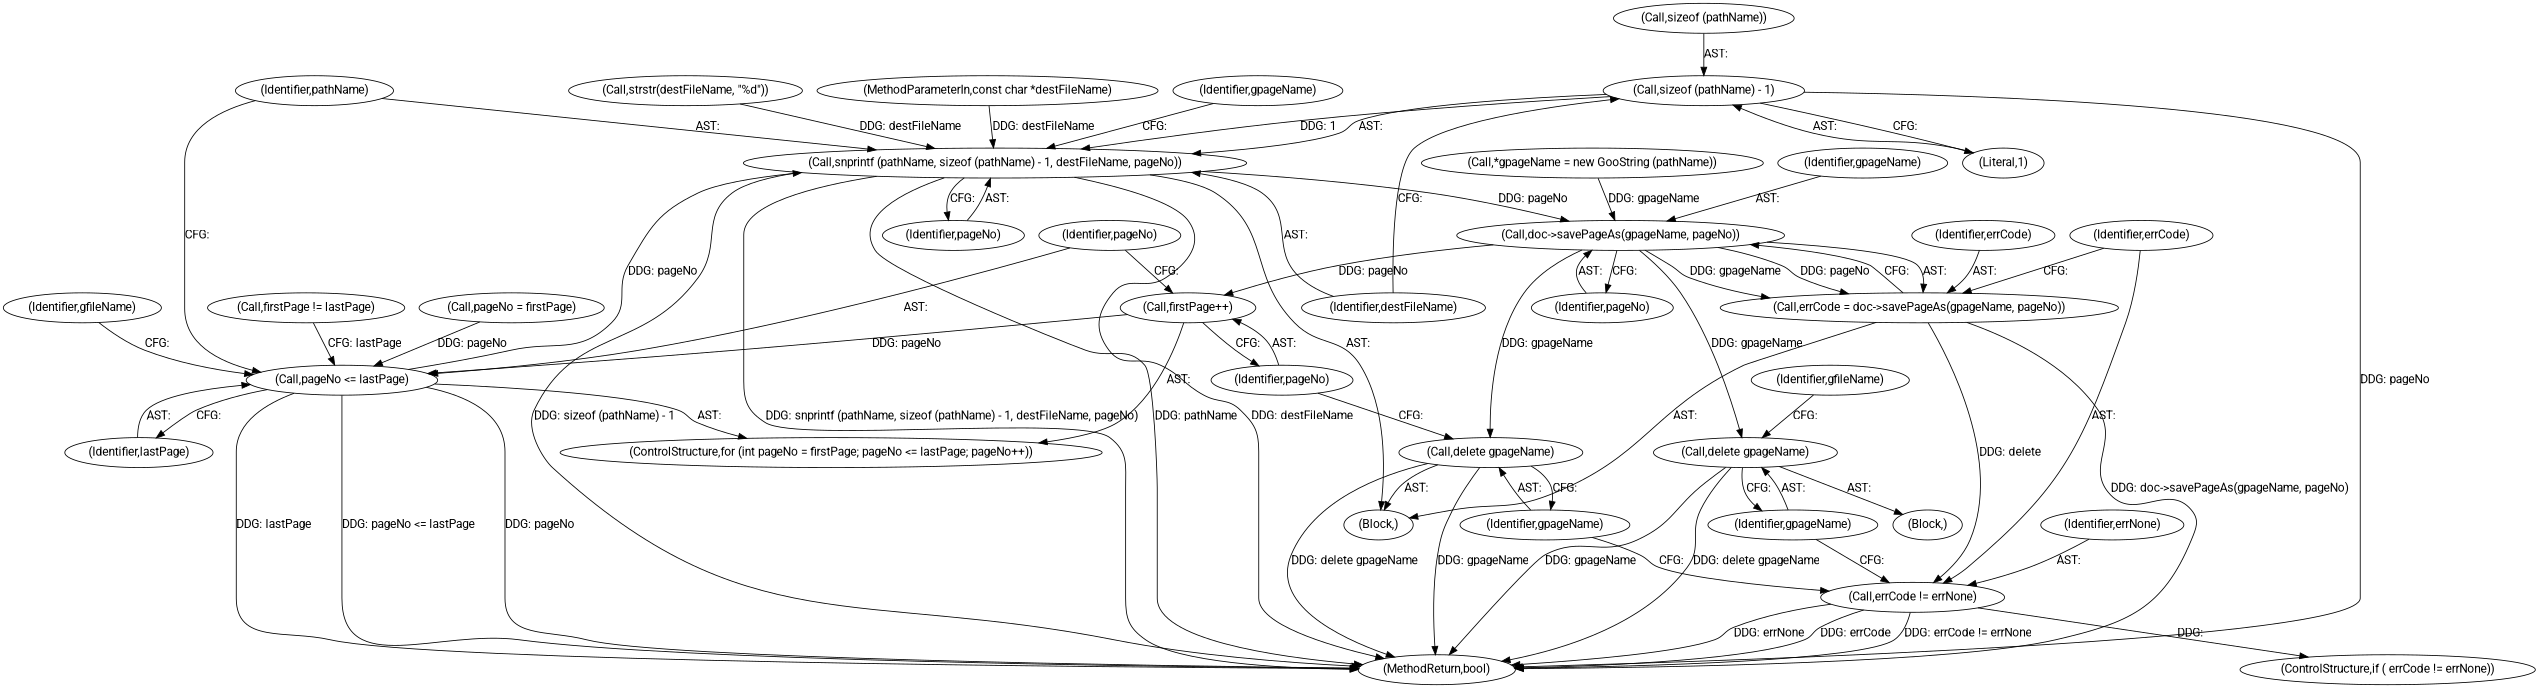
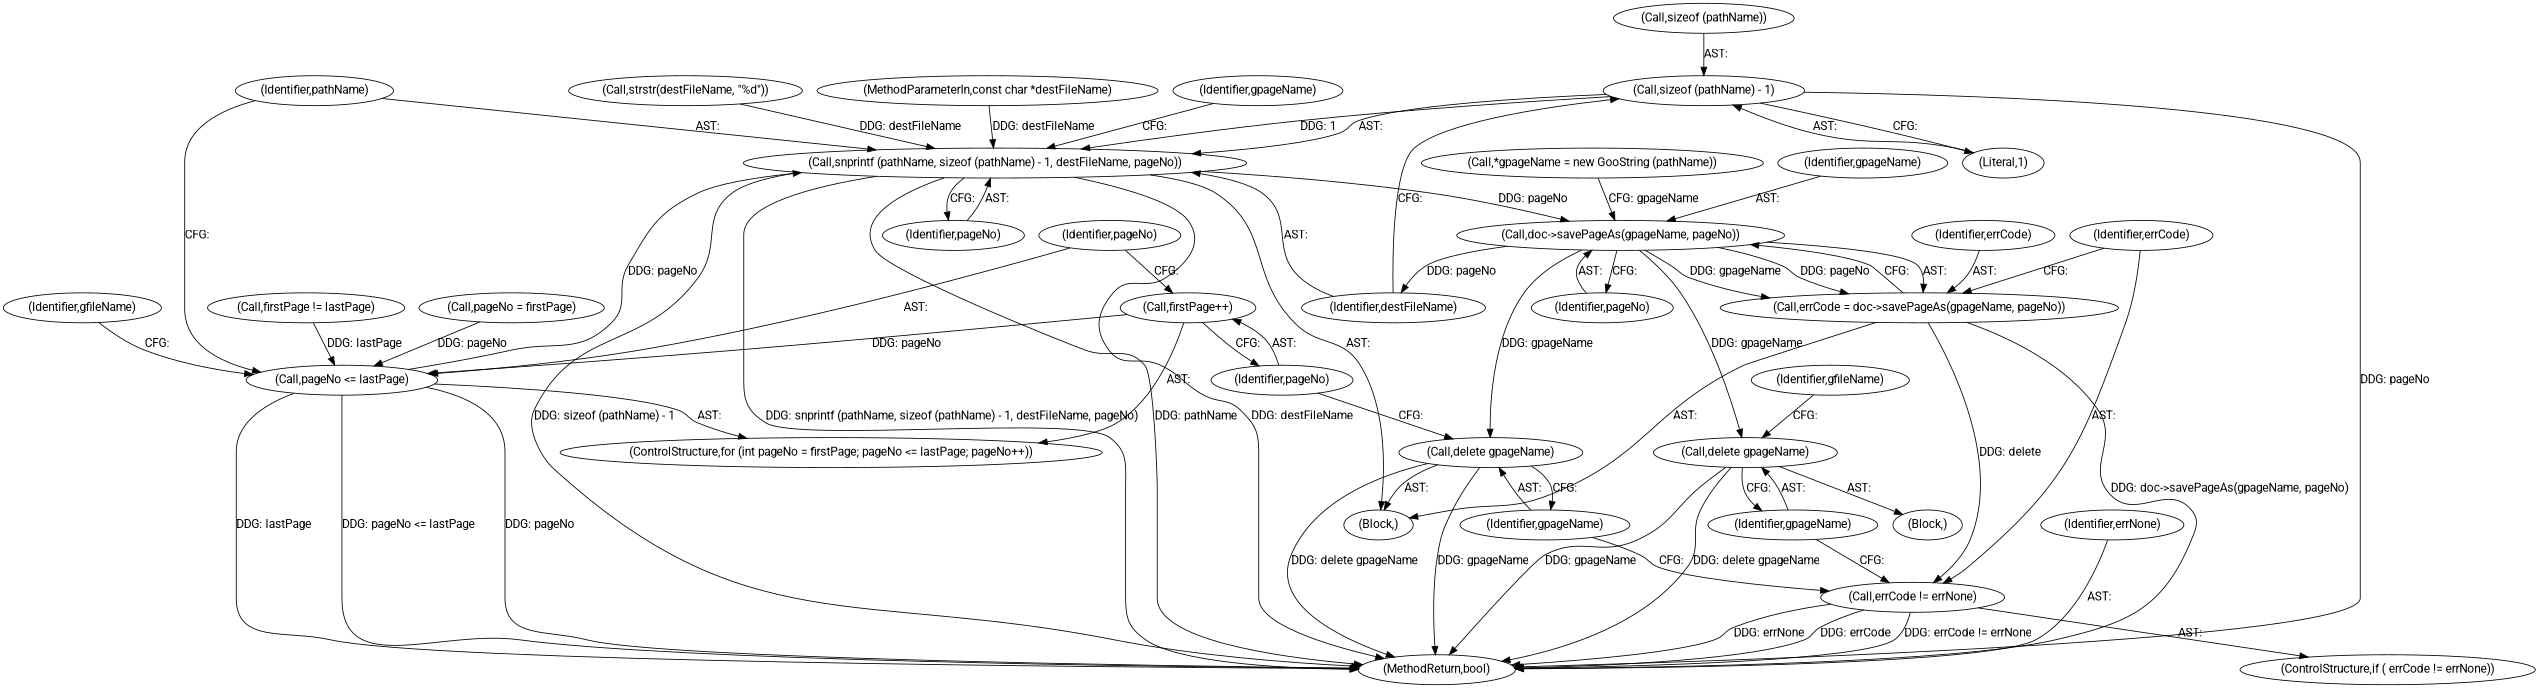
(1654, 199) -> (1654, 199)
(1362, 261) -> (1452, 256)
(365, 344) -> (365, 344)
(139, 453) -> none
(2034, 565) -> (1843, 662)
(2192, 634) -> (2192, 634)
